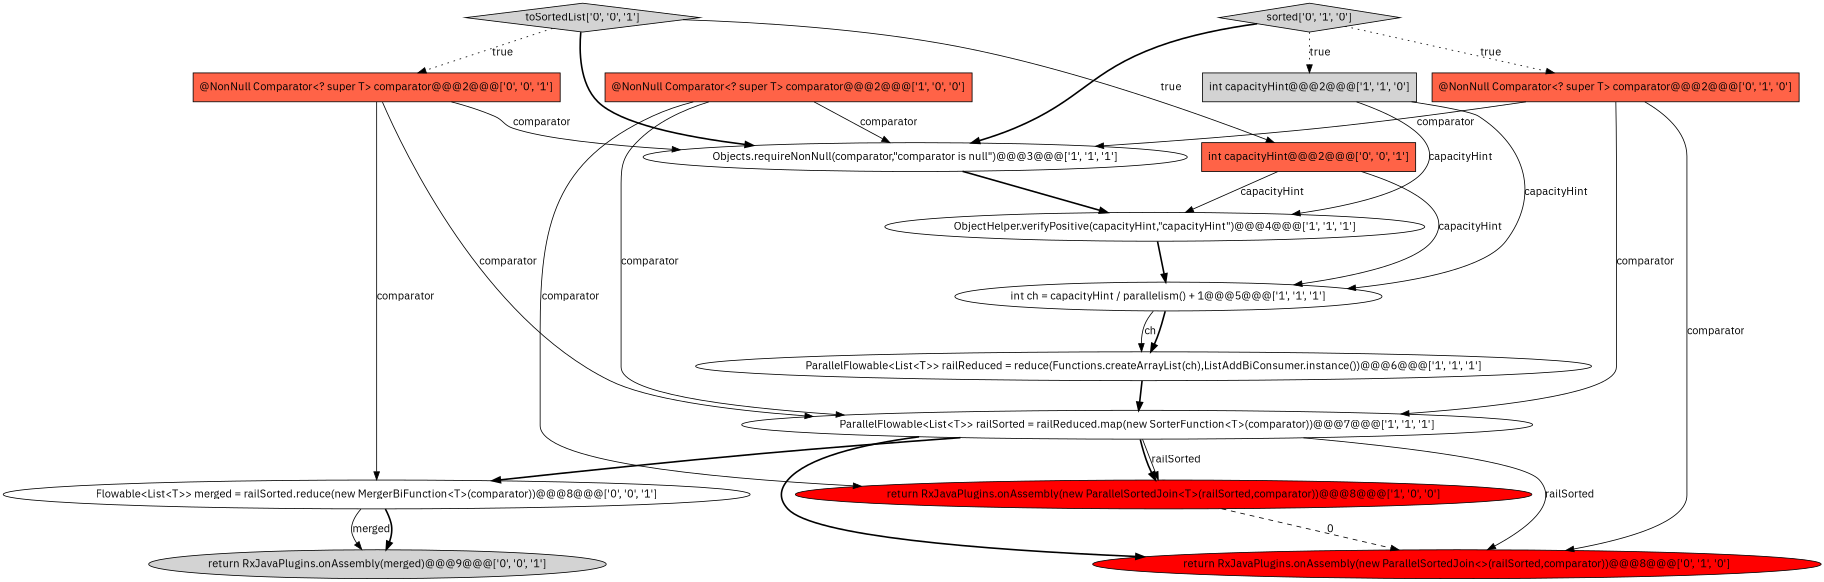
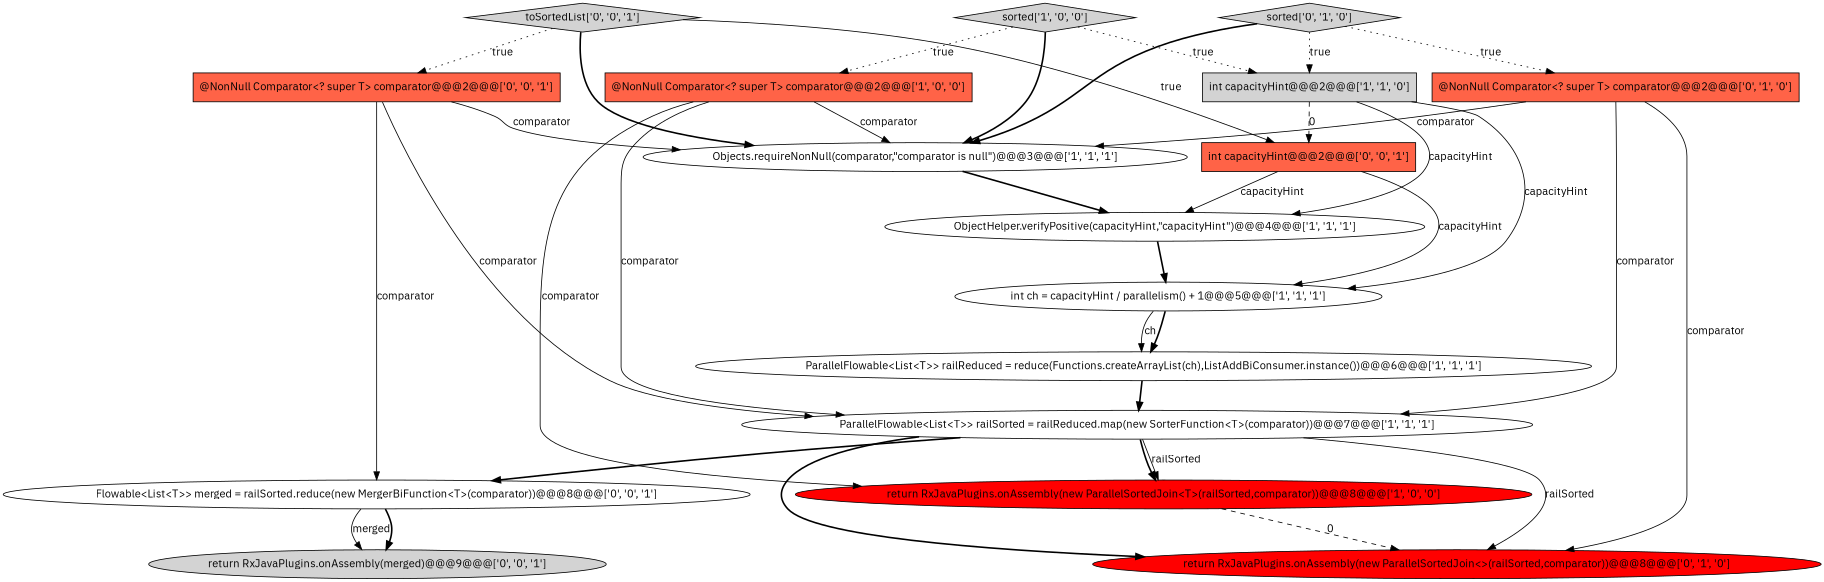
none -> (1045, 18)
none -> (1309, 118)
